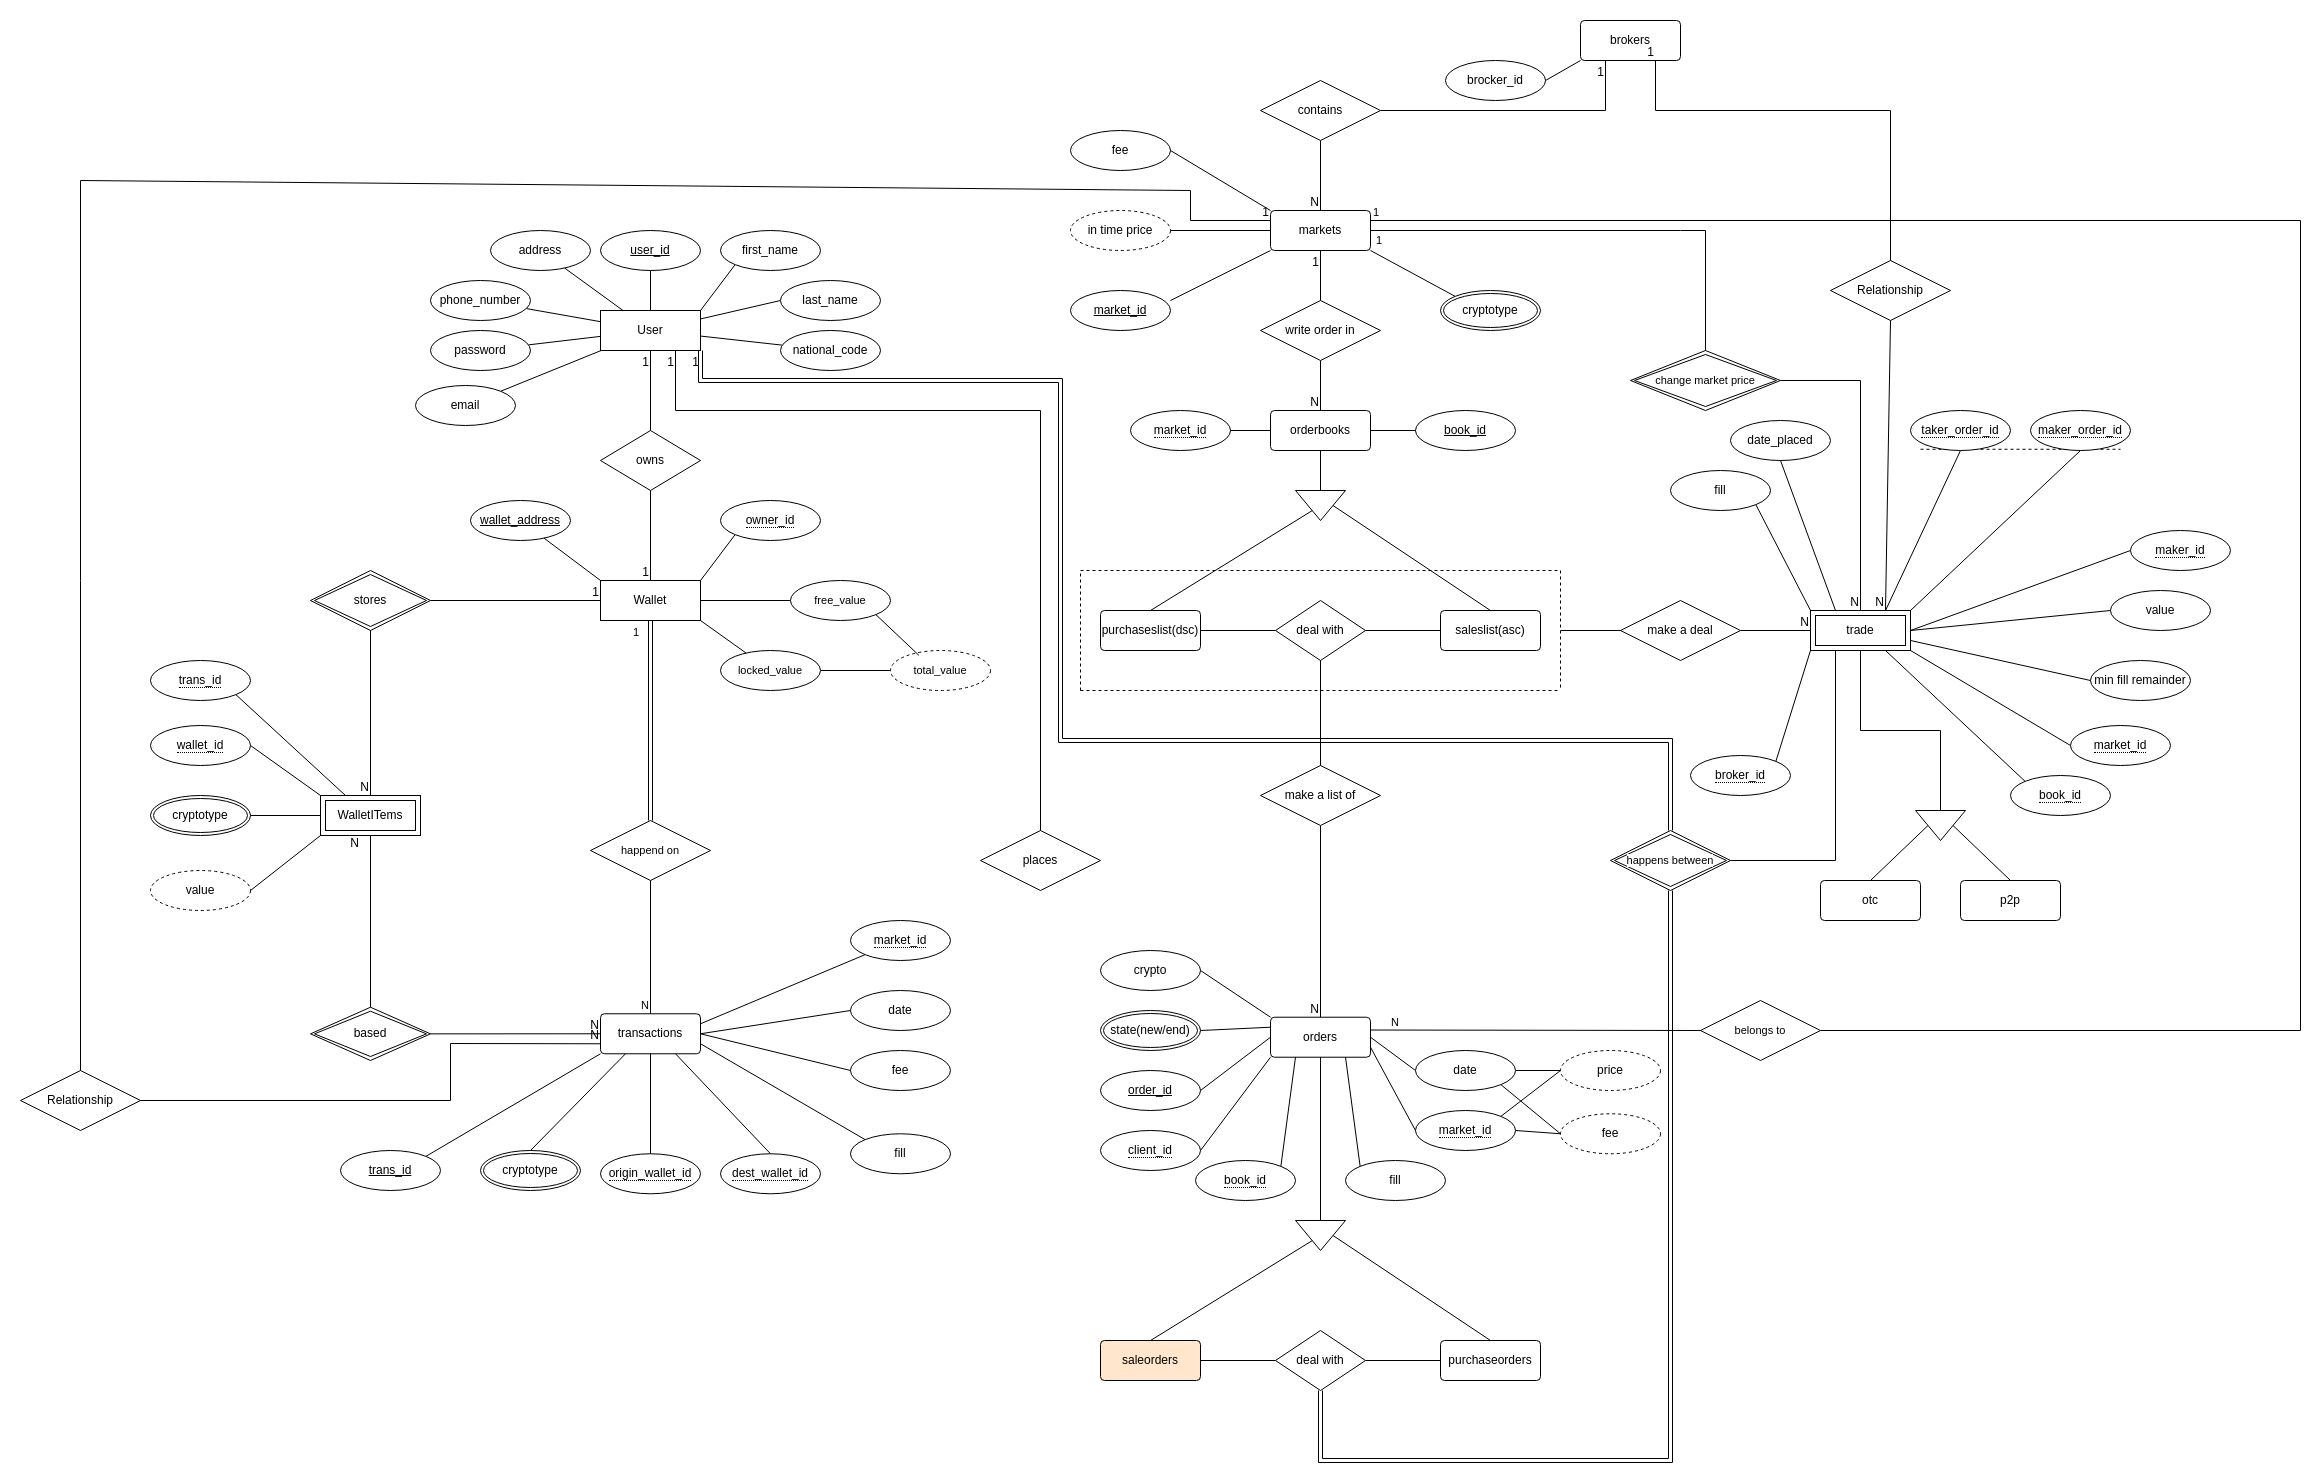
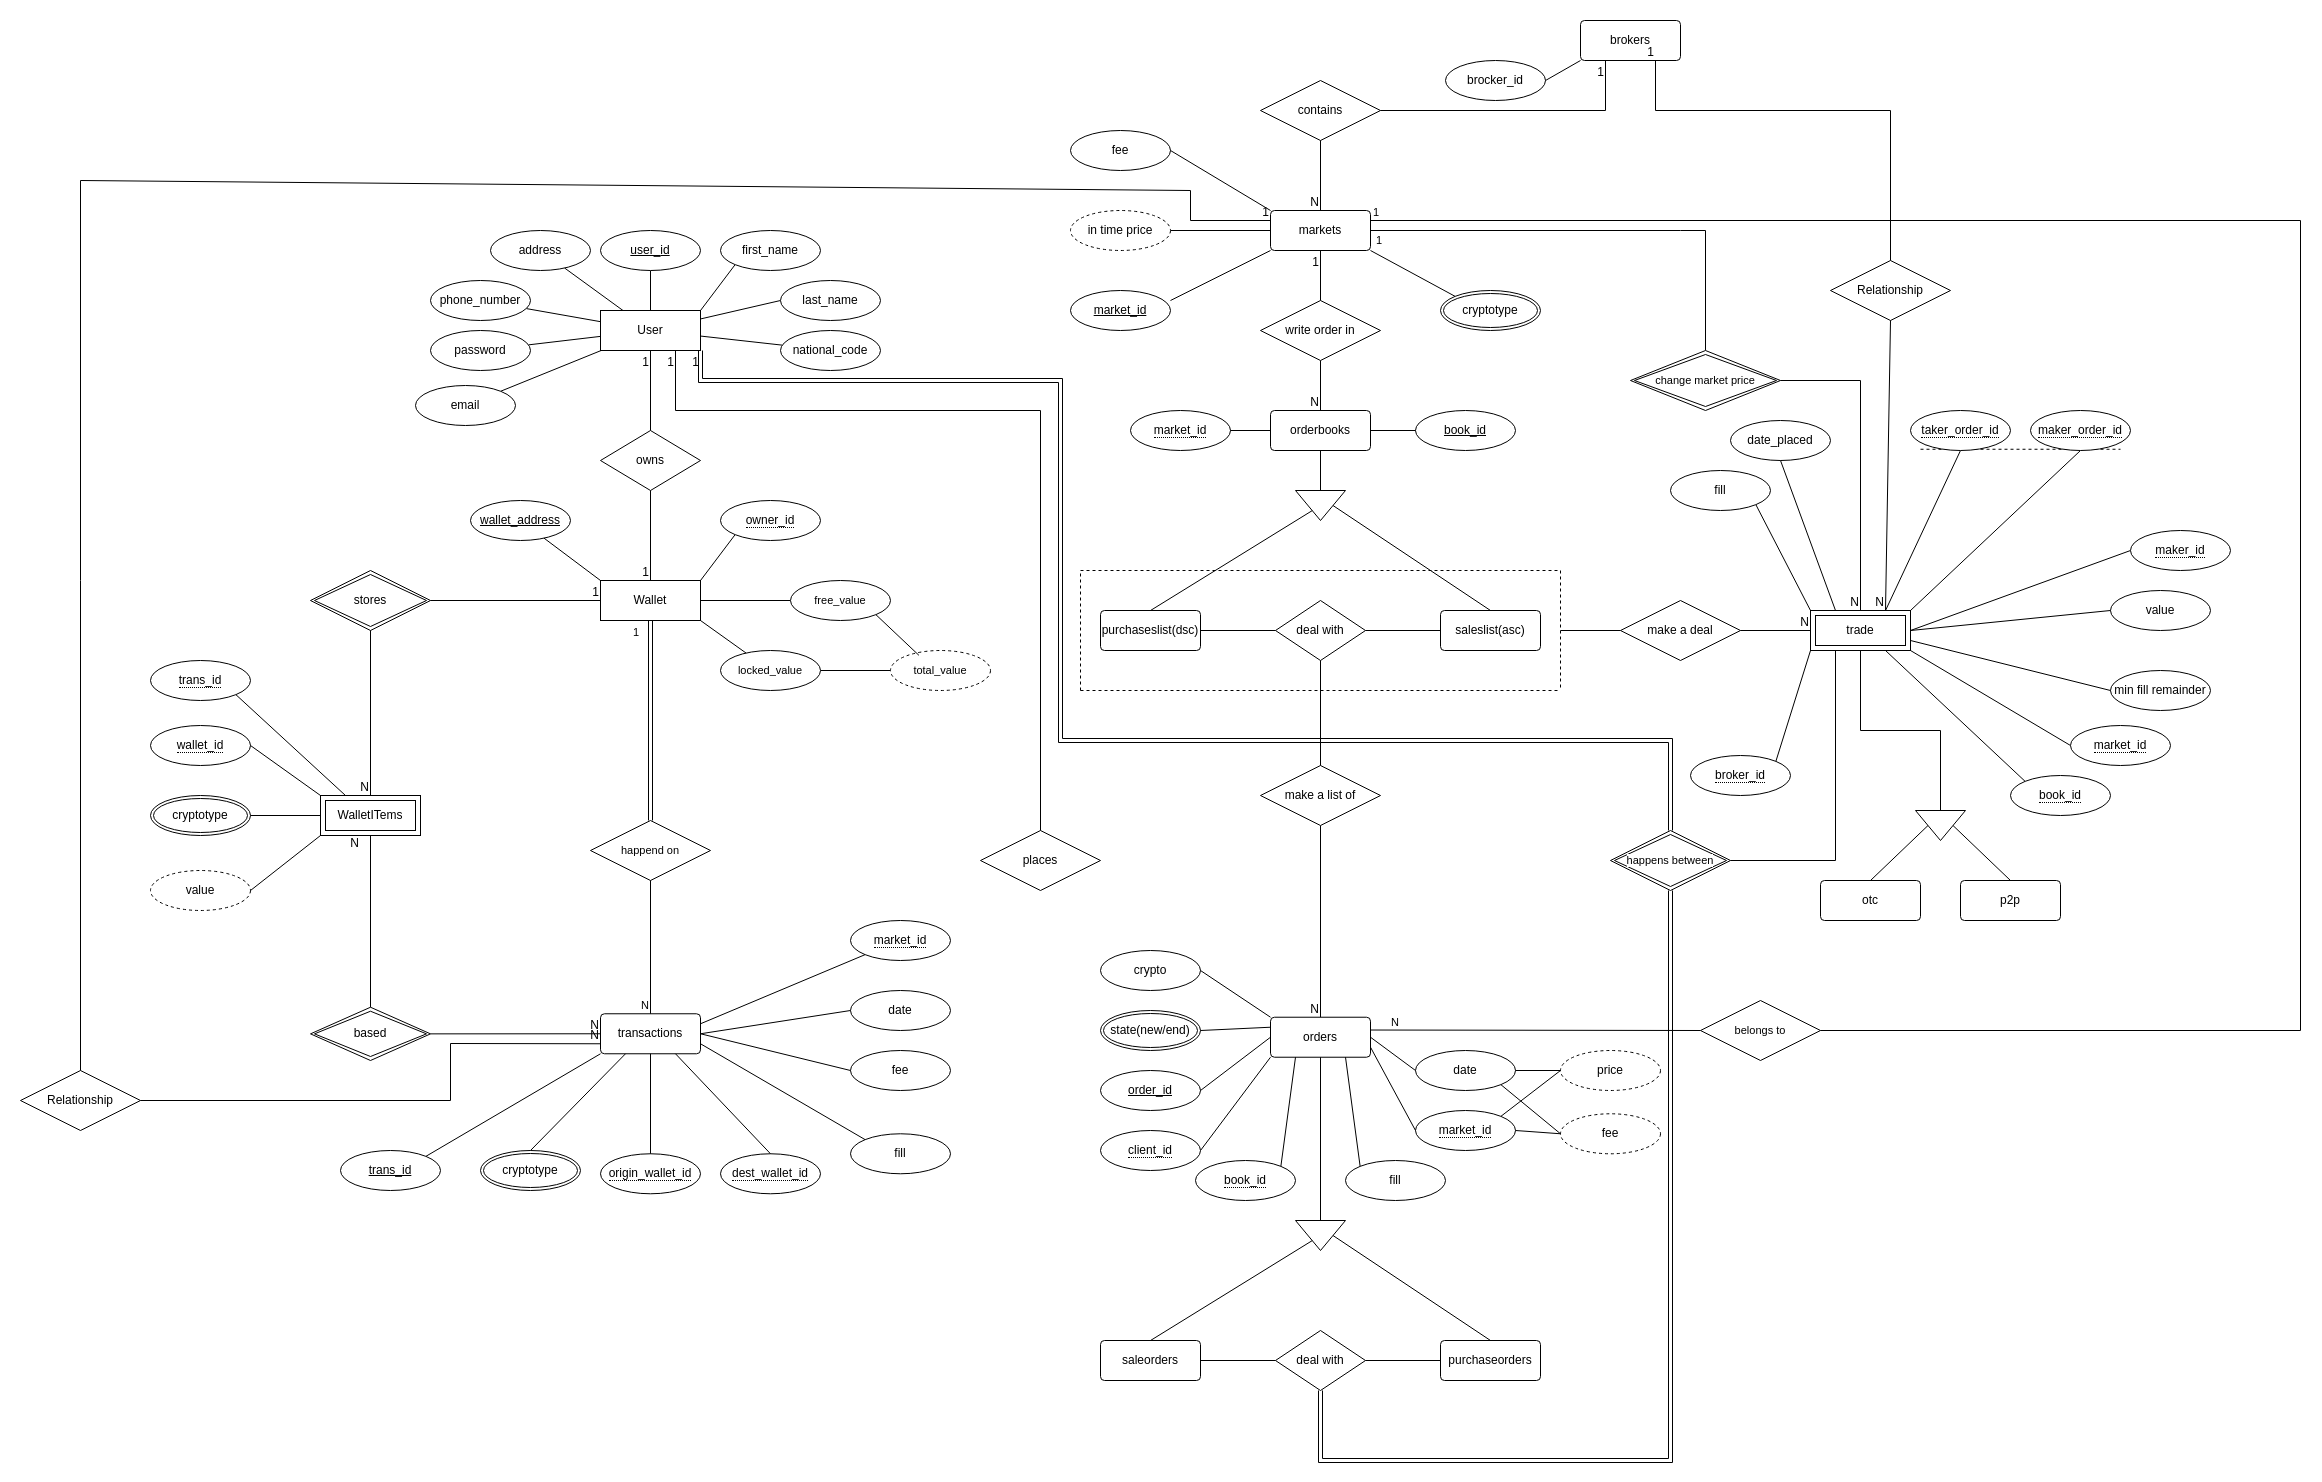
(2141, 681) -> (2161, 691)
(1151, 1361) -> (1151, 1361)
